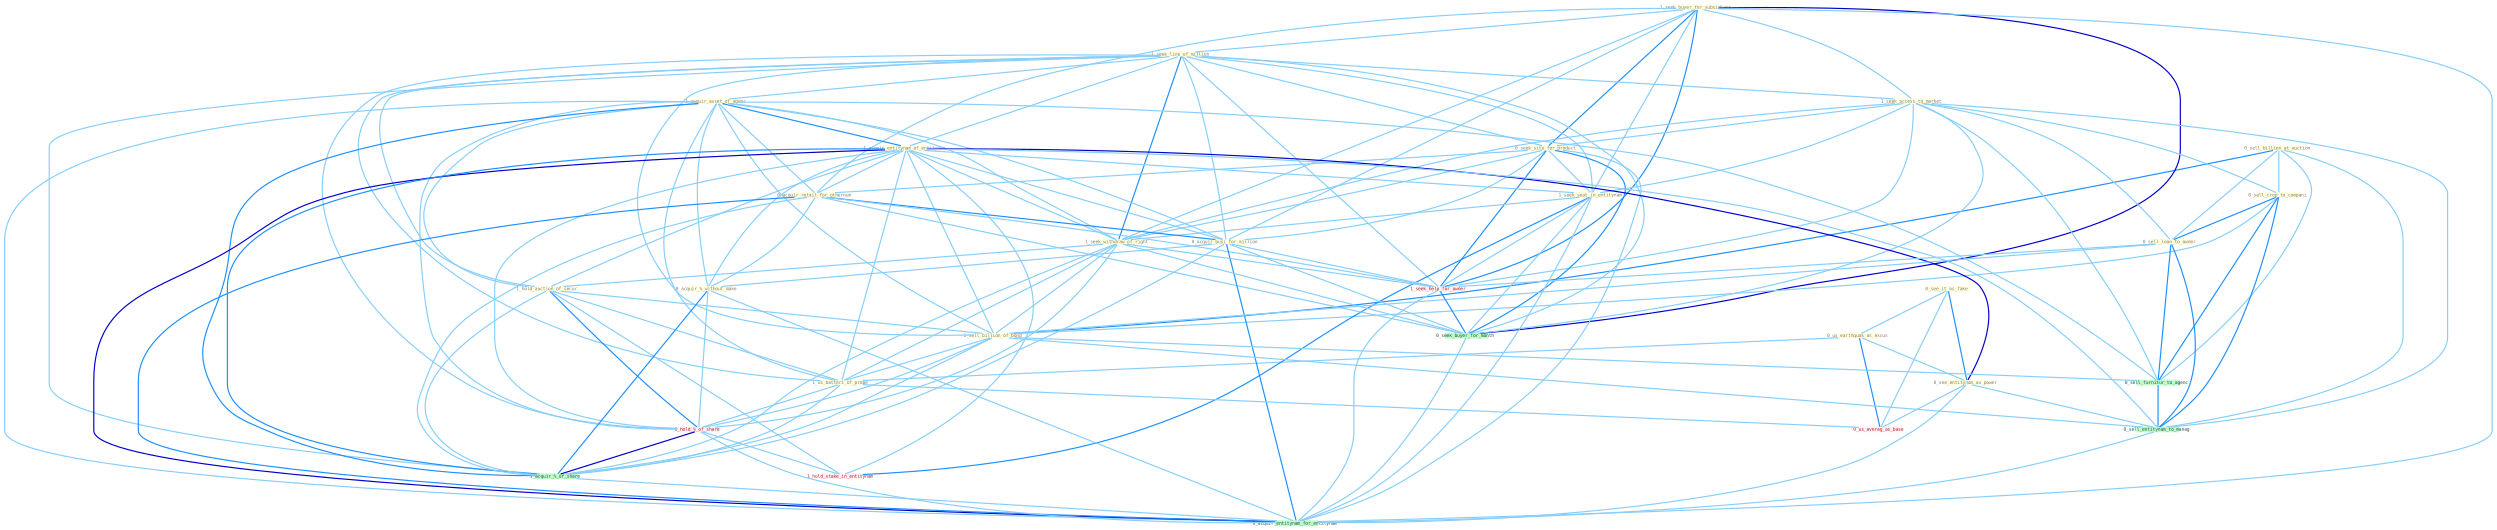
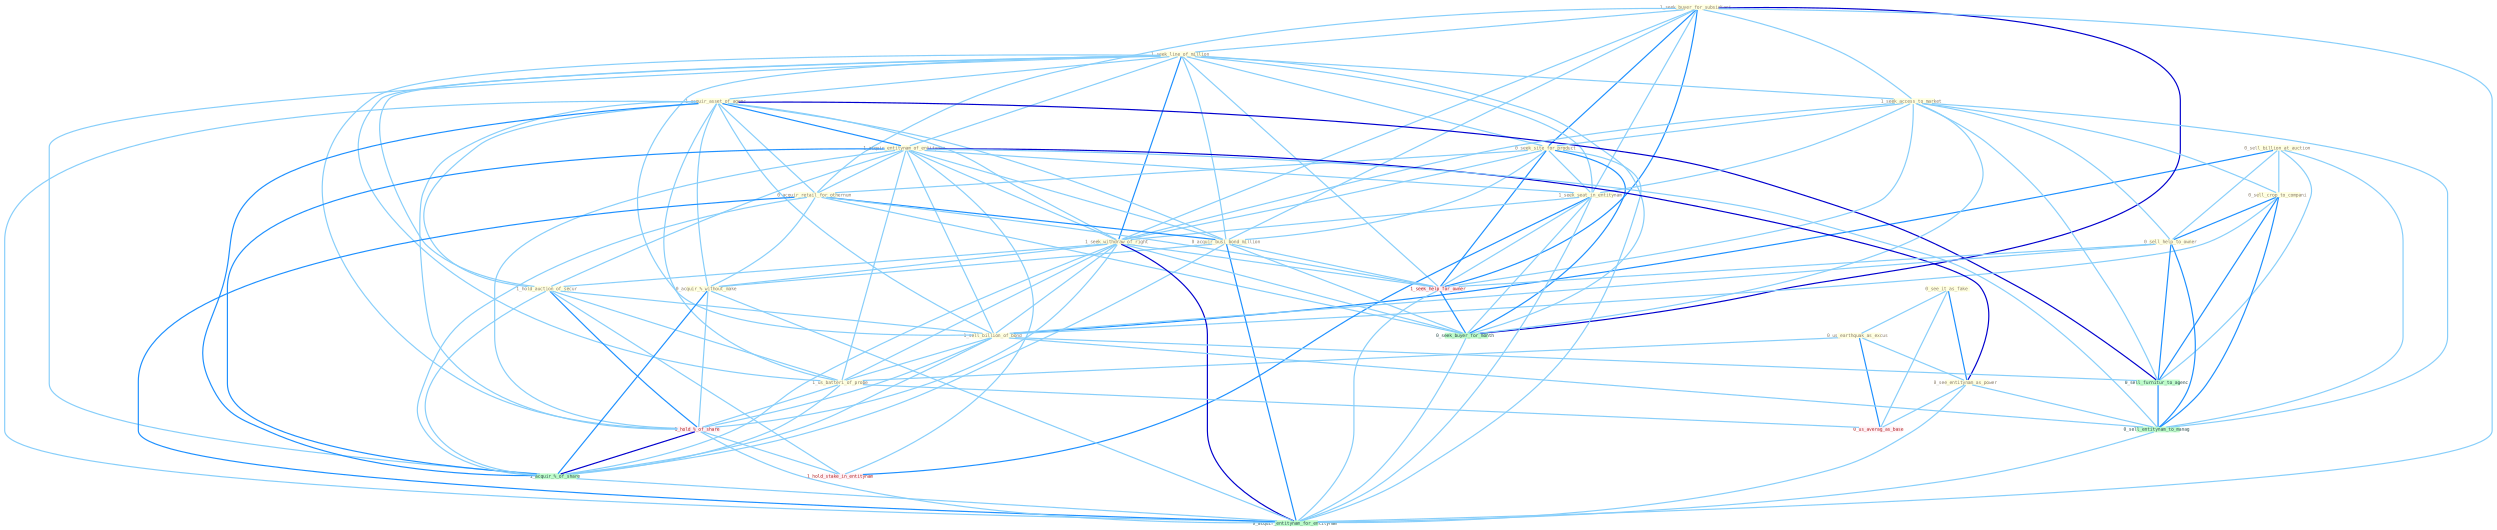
(1364, 124) -> (1364, 124)
(762, 212) -> (913, 265)
(1226, 242) -> (1226, 242)
(2171, 242) -> (2171, 242)
(220, 465) -> (1207, 383)
